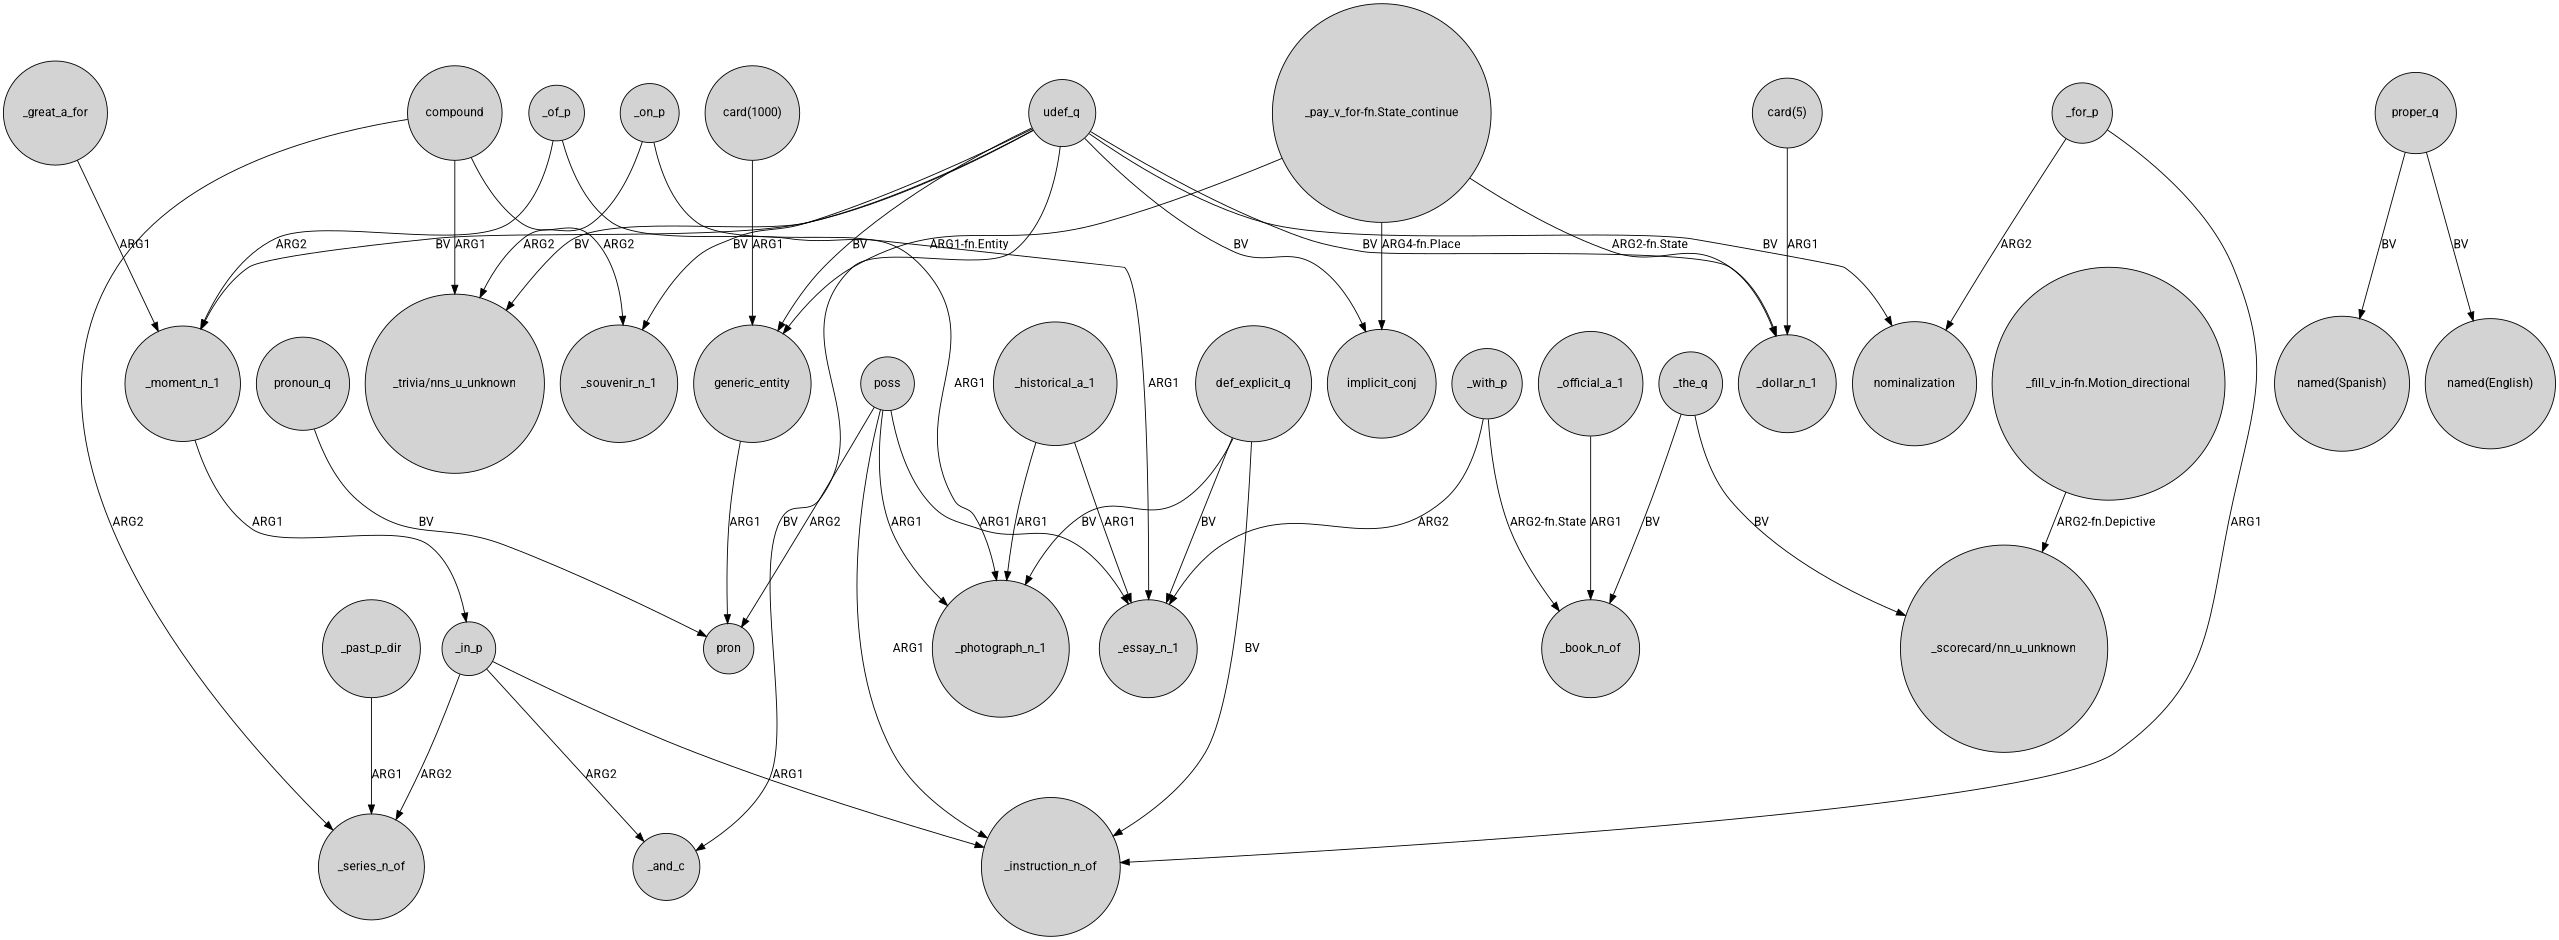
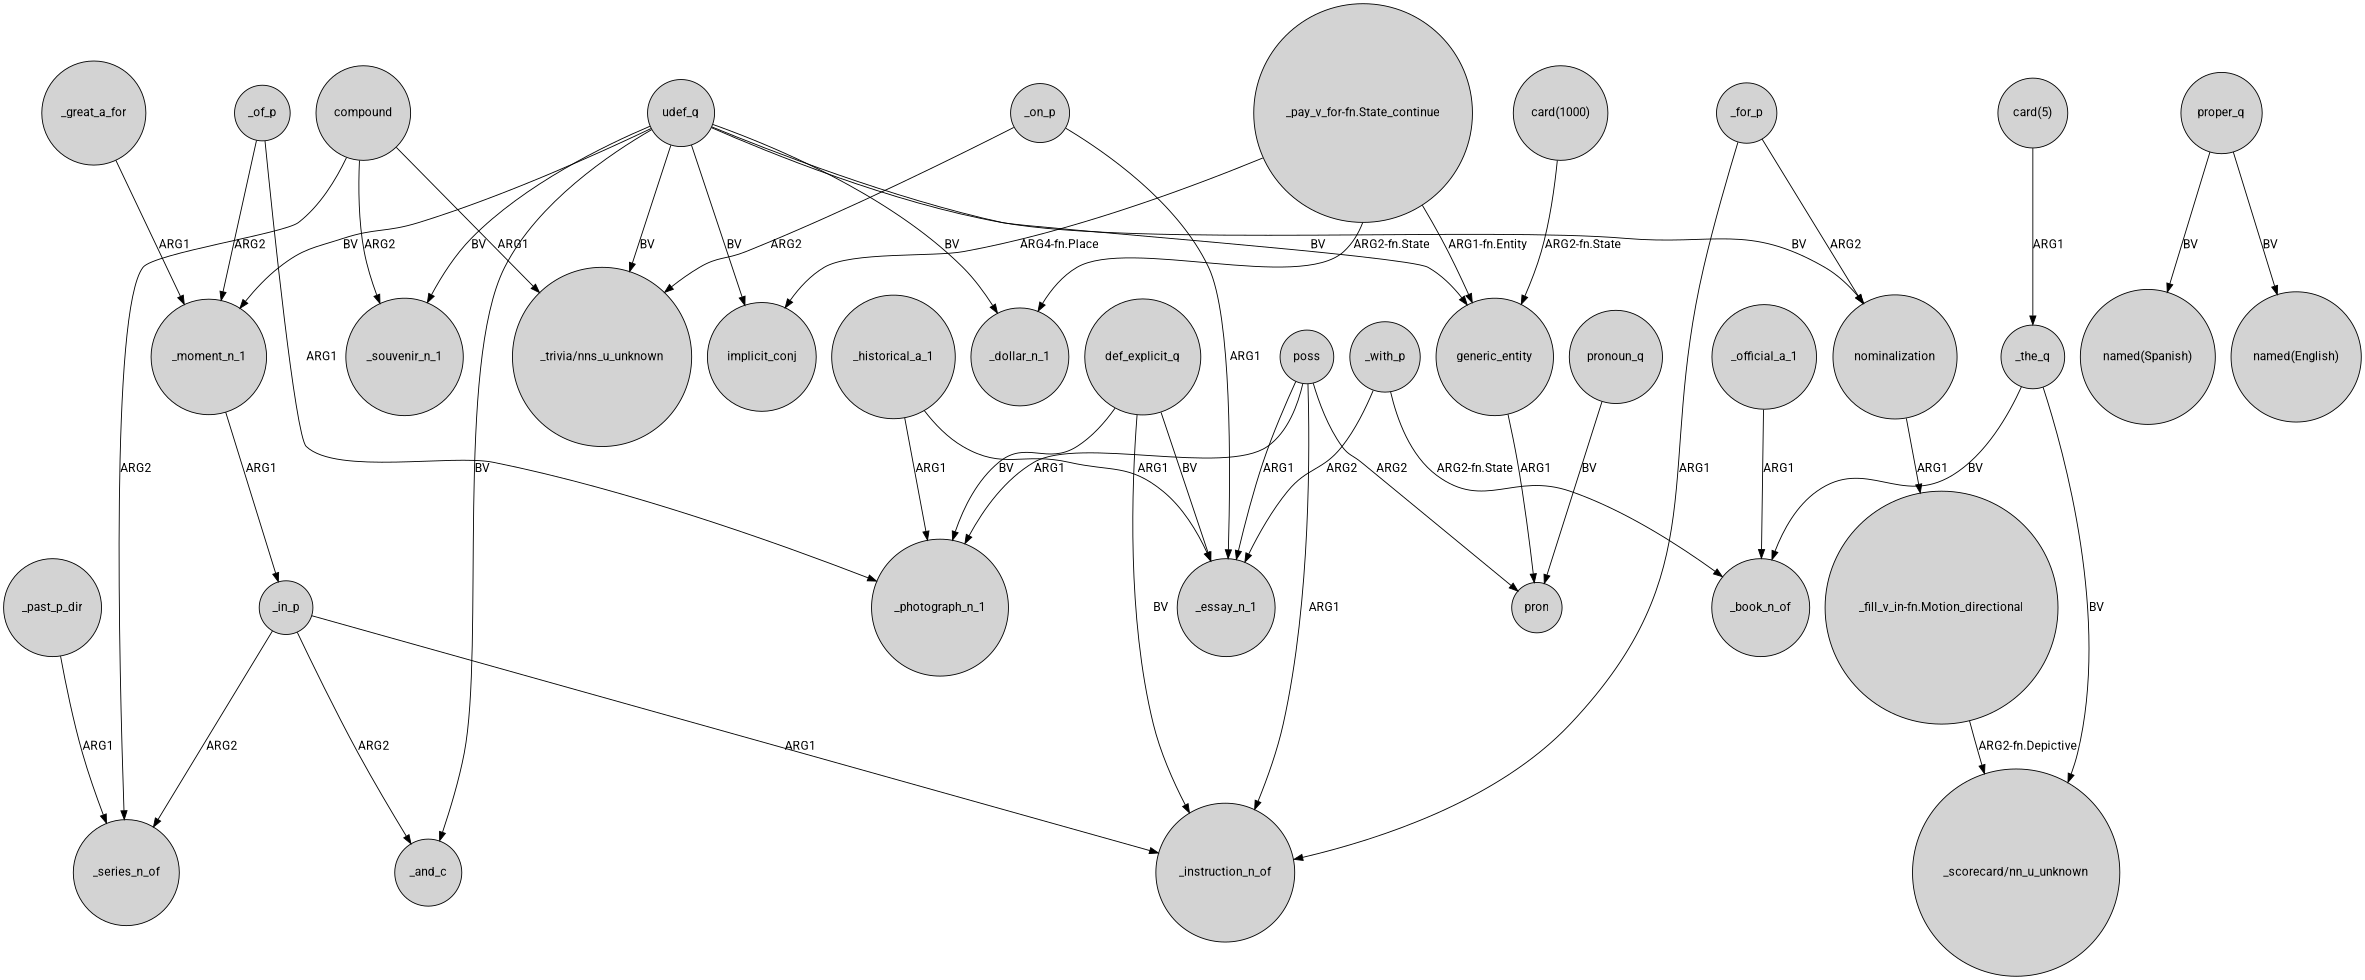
(1787, 237) -> (2033, 232)
(768, 245) -> (1583, 245)
none -> (1912, 451)
